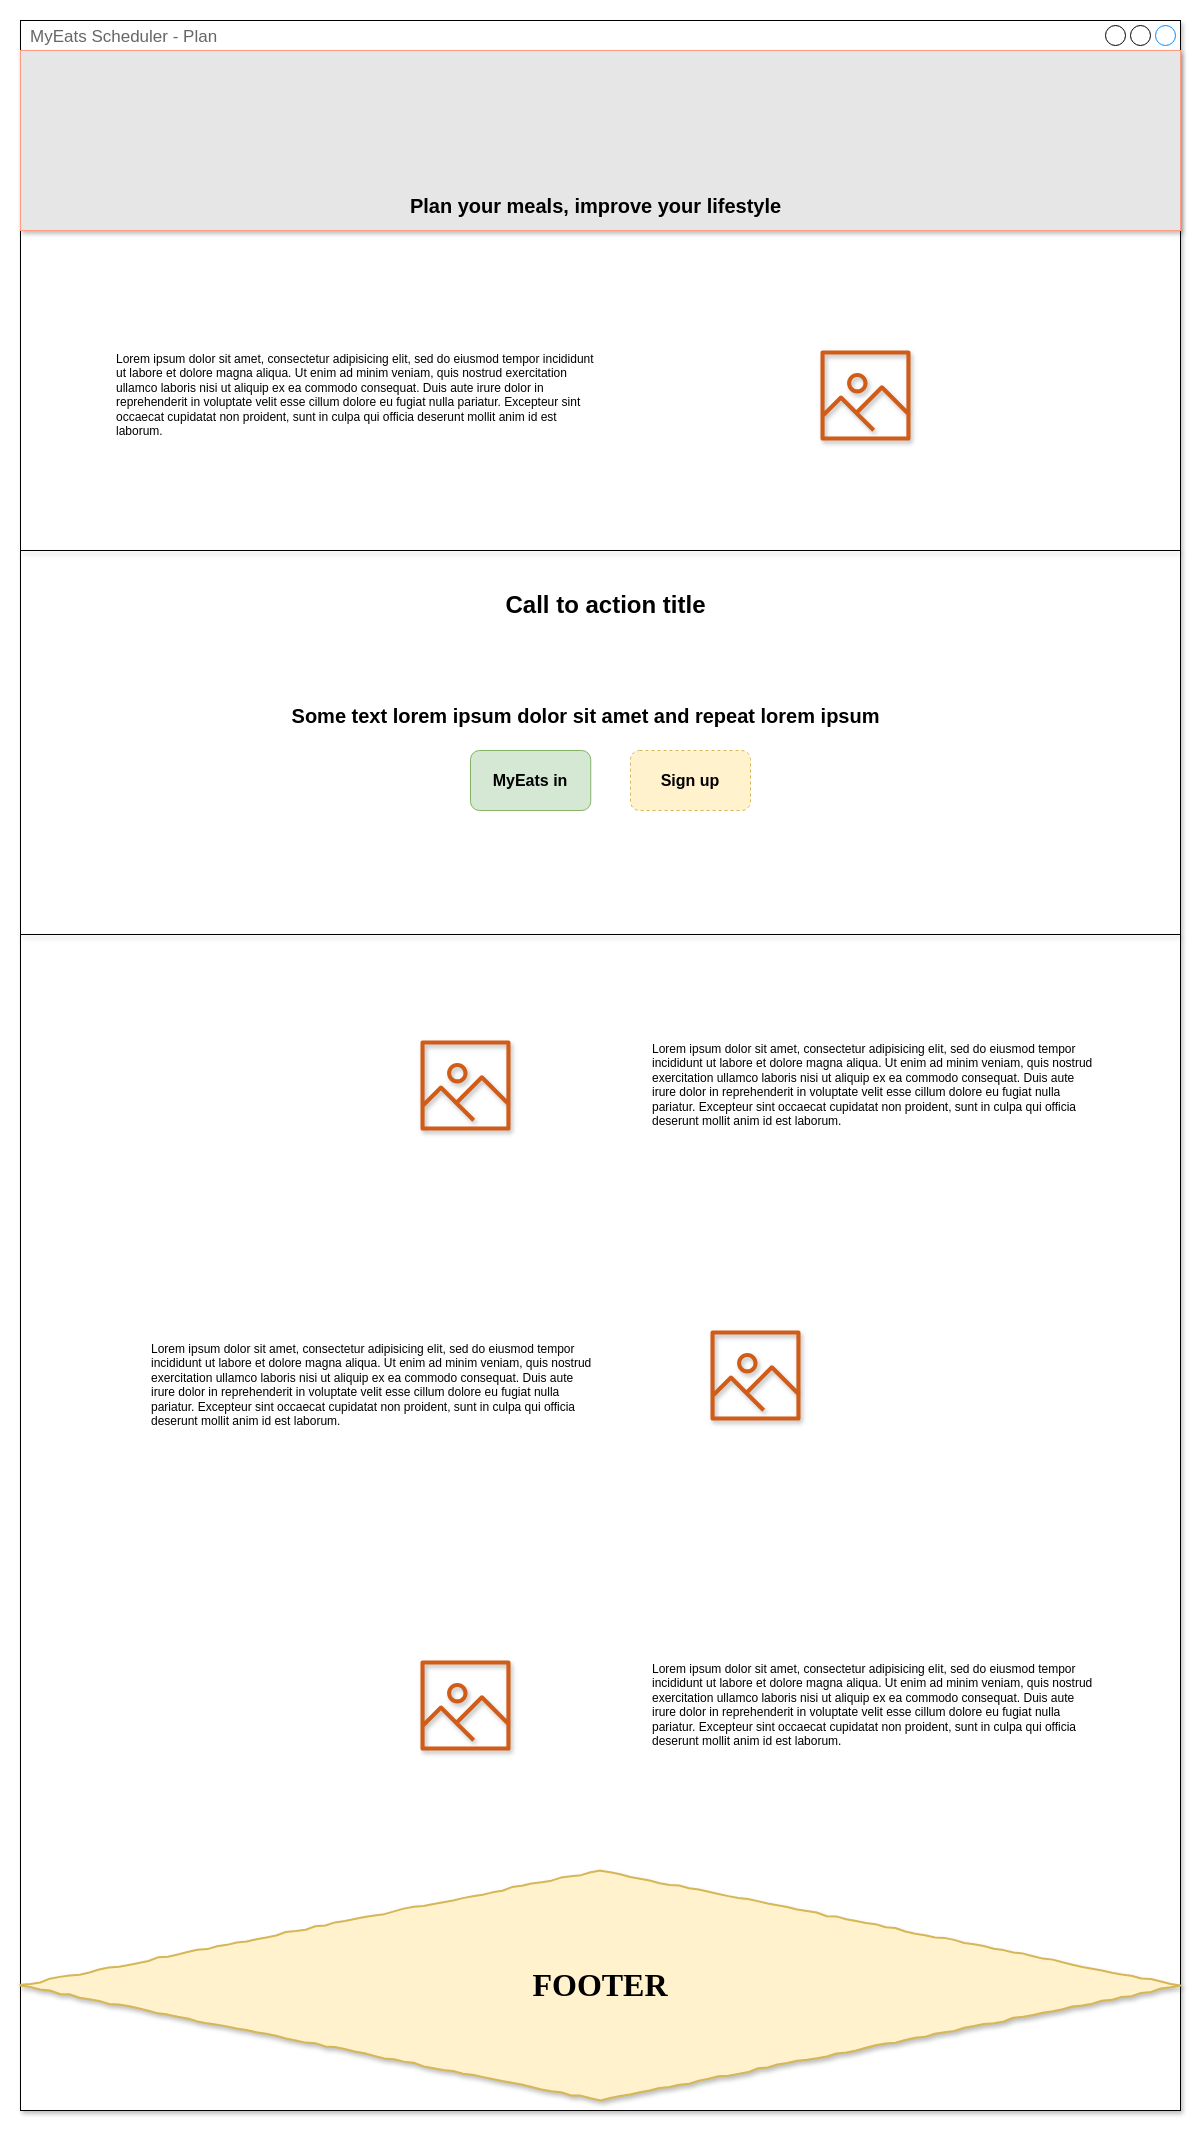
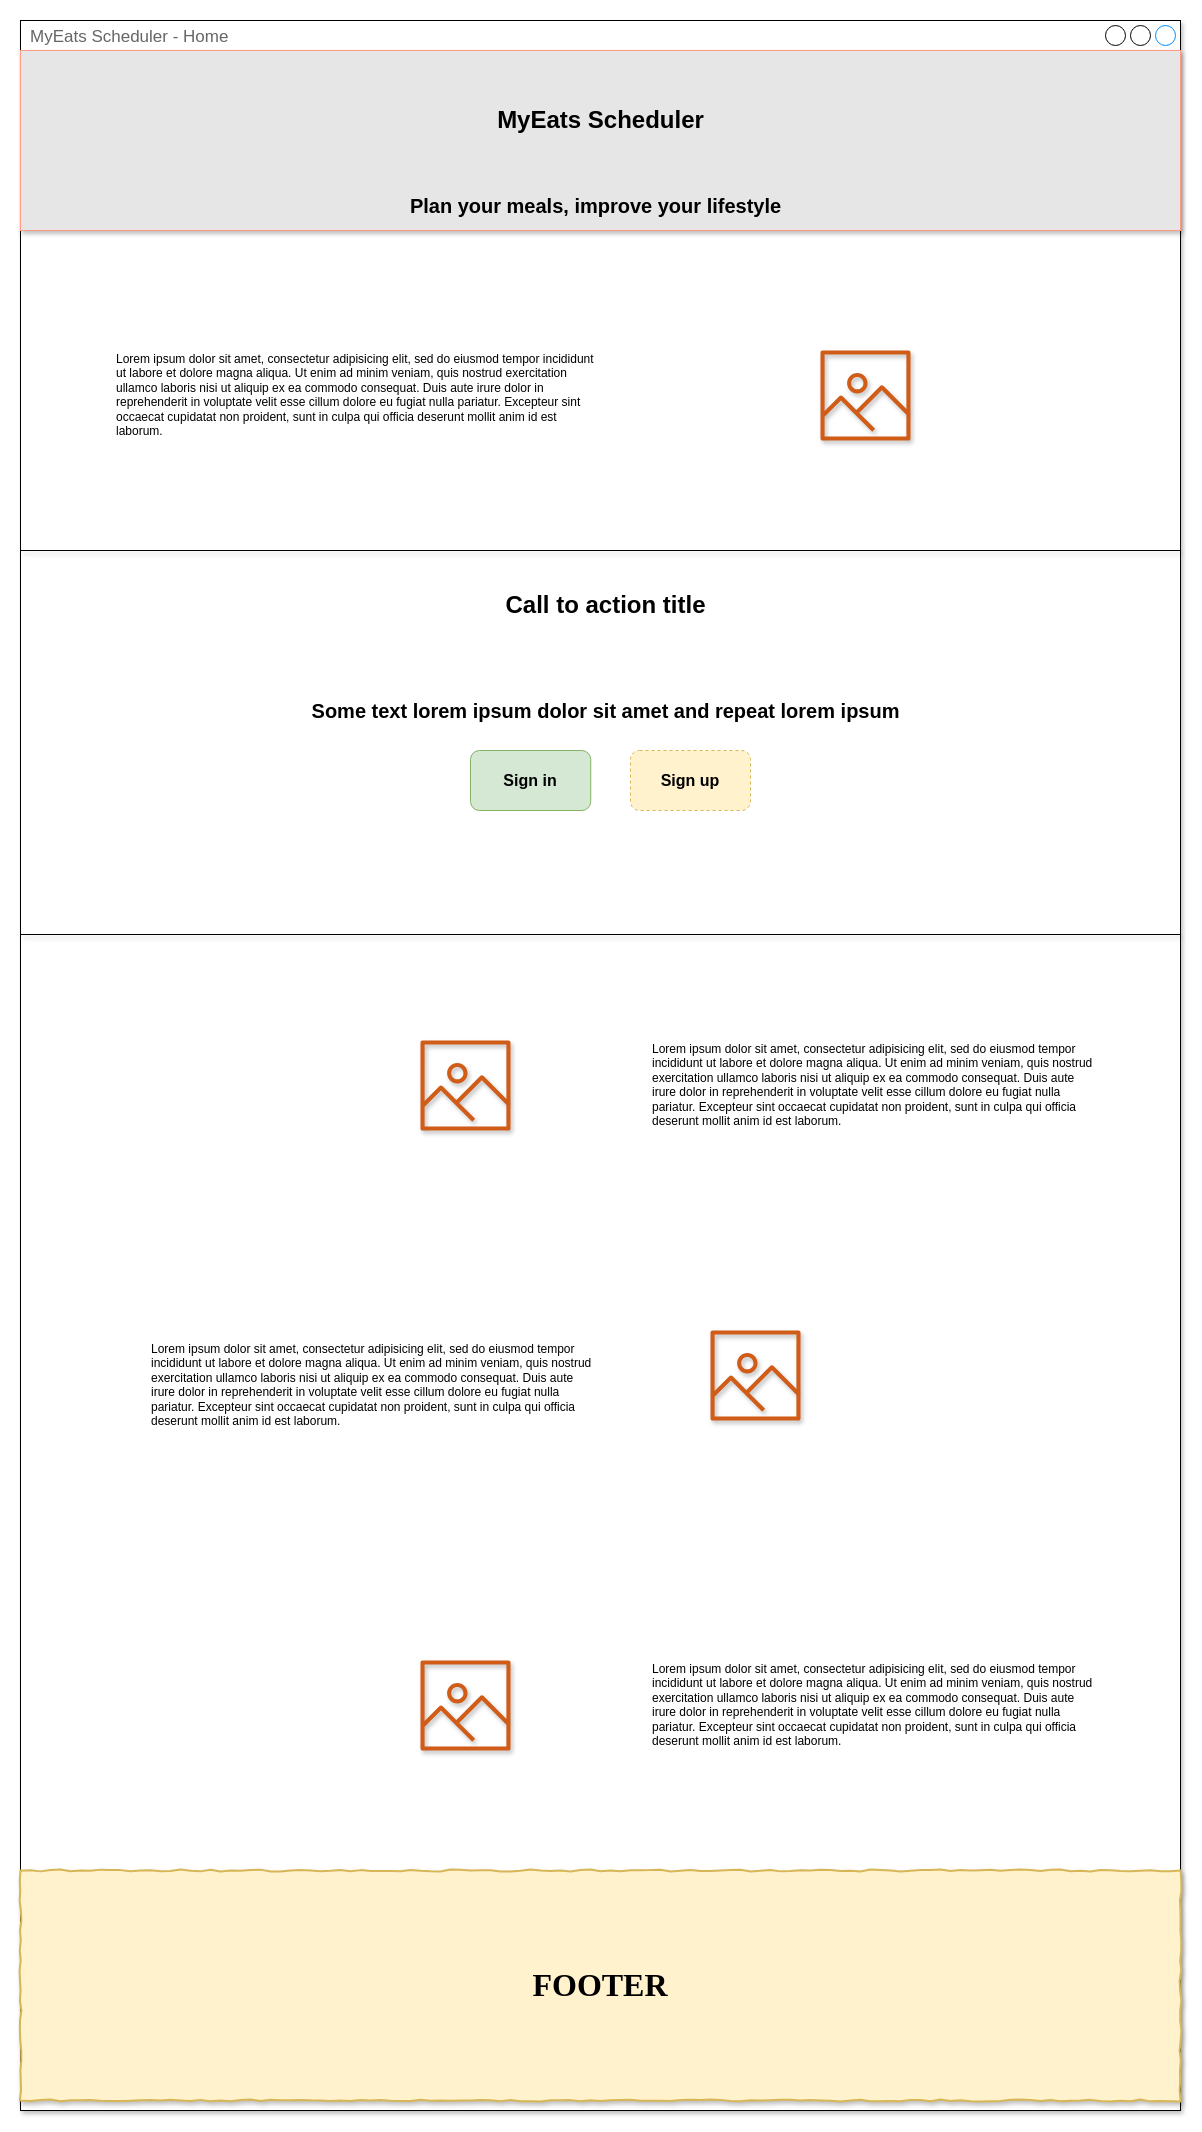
(129, 38) -> (131, 38)
none -> (601, 121)
(586, 716) -> (606, 711)
(531, 781) -> (531, 781)
(601, 1986) -> (601, 1986)
